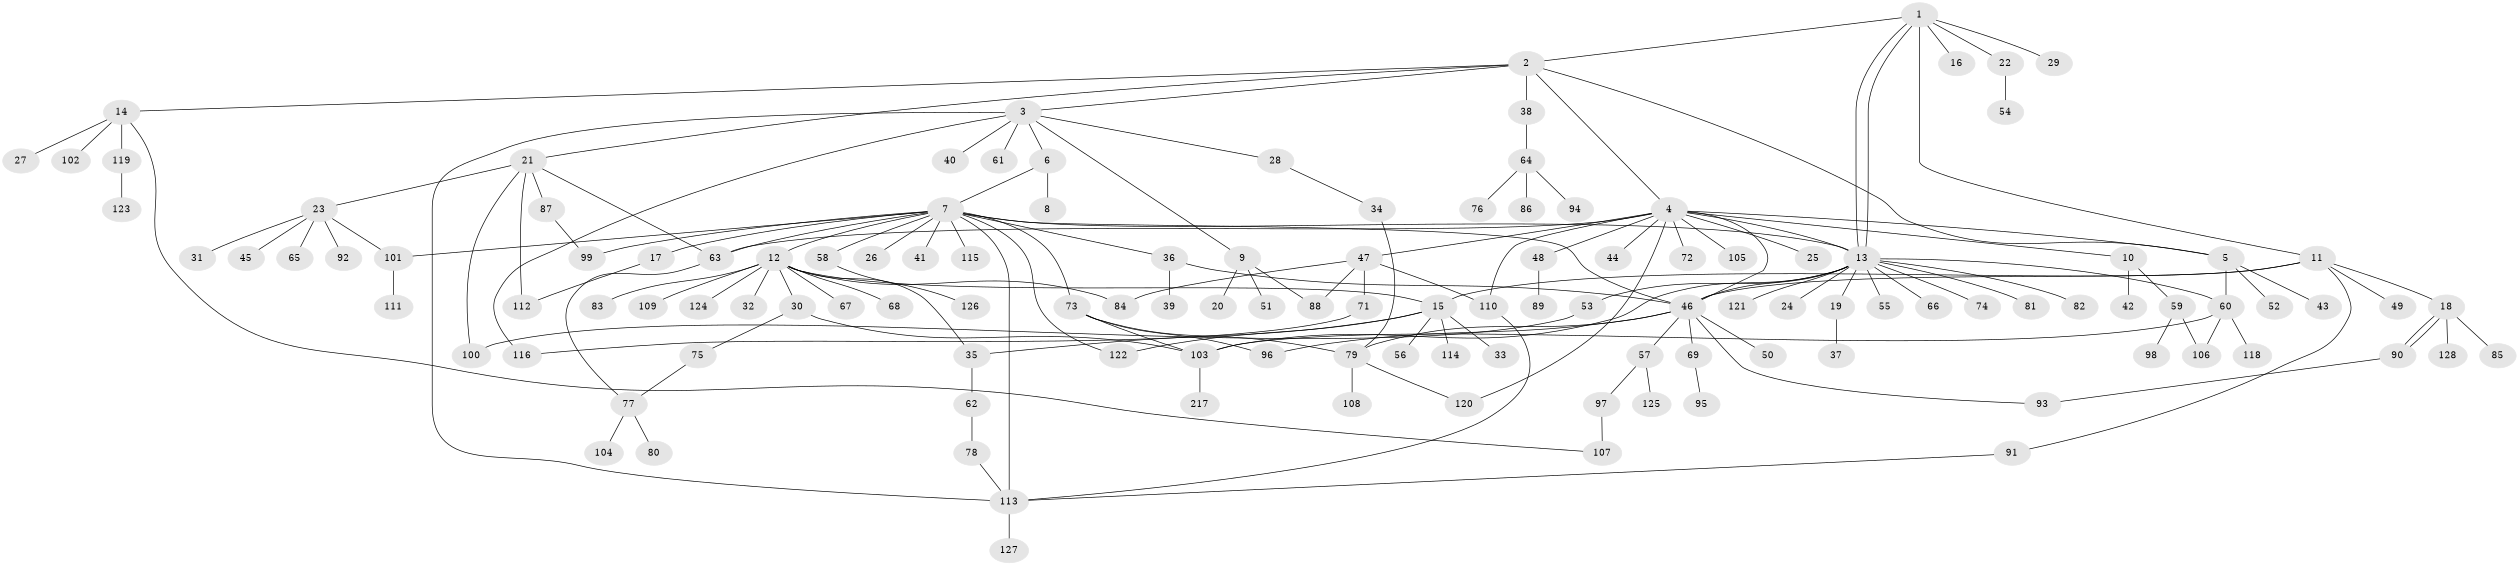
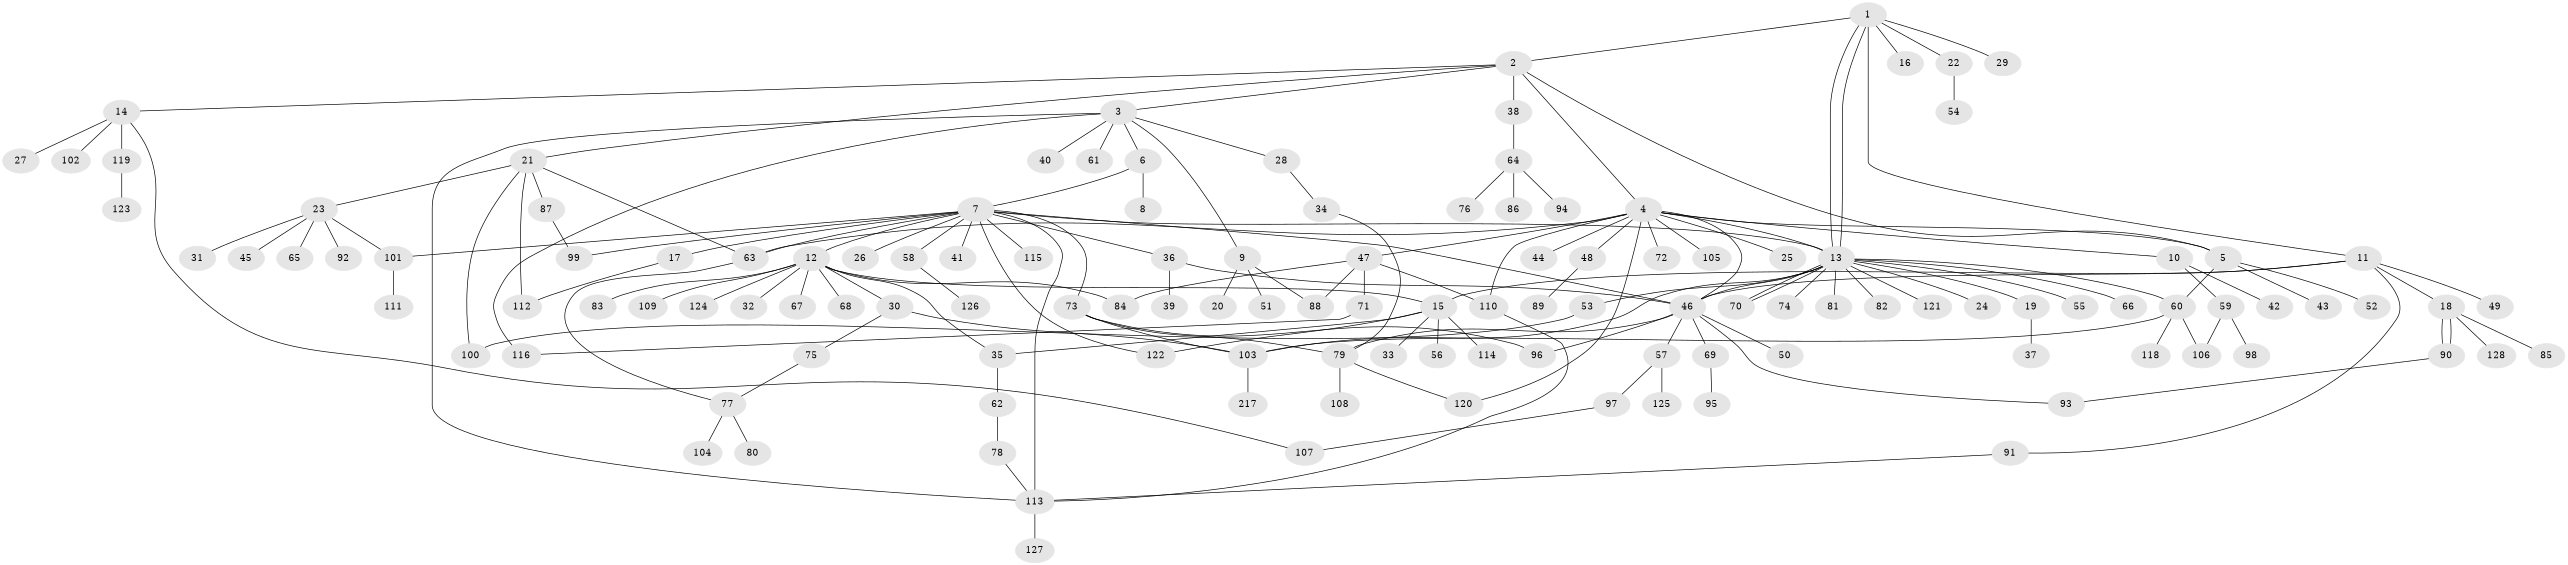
none -> (1736, 307)
